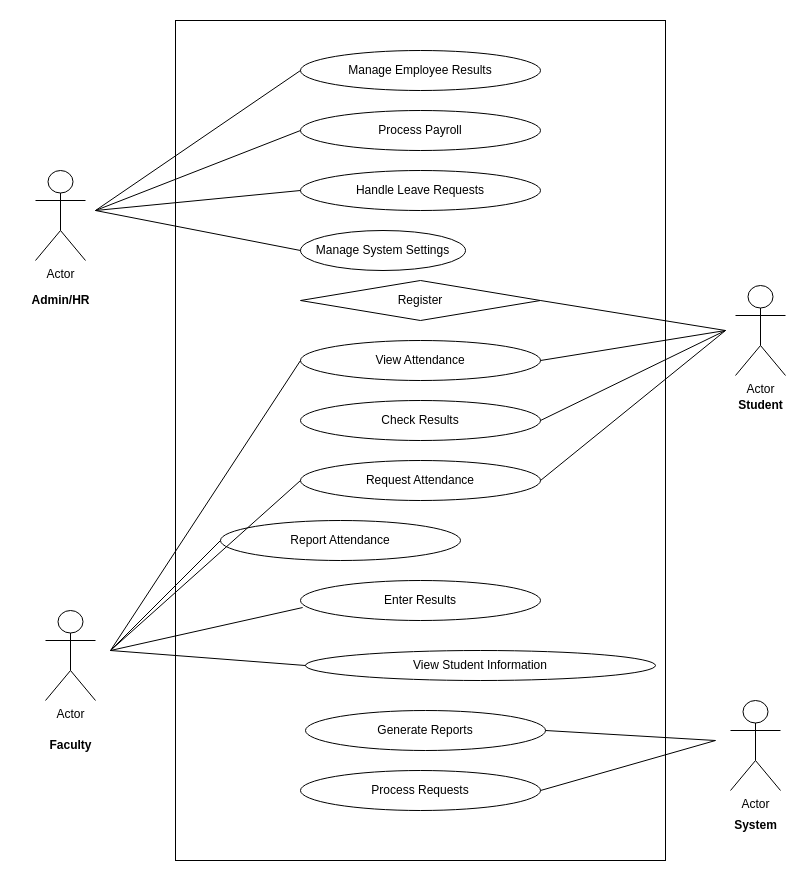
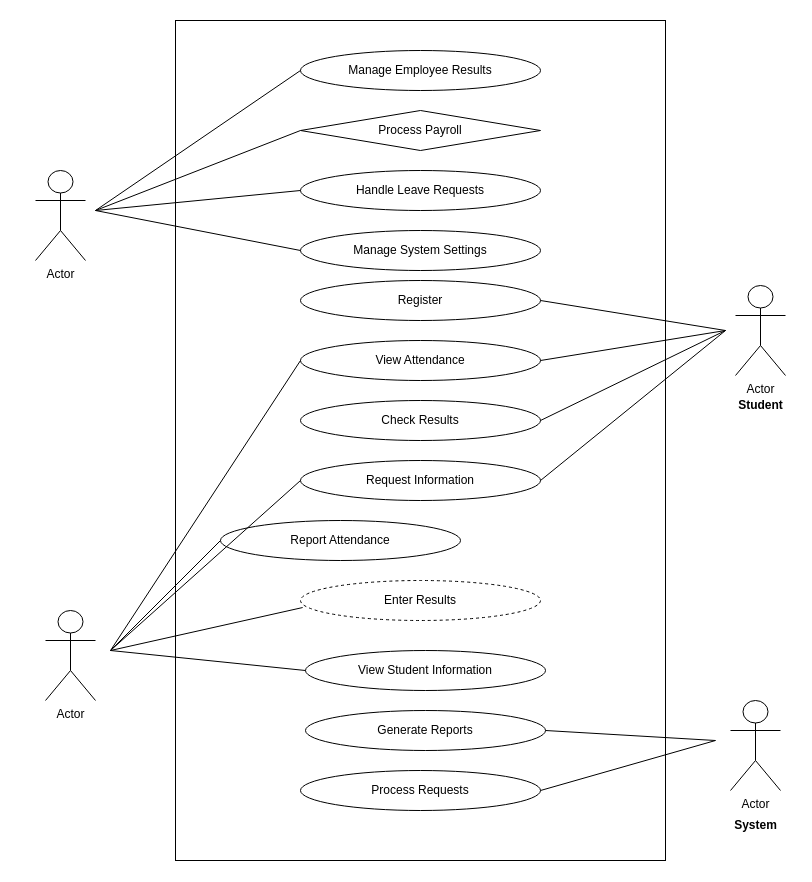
(421, 131) -> (421, 131)
(383, 251) -> (421, 251)
(61, 301) -> none
(421, 301) -> (421, 301)
(421, 481) -> (421, 481)
(421, 601) -> (421, 601)
(481, 666) -> (426, 671)
(71, 746) -> none
